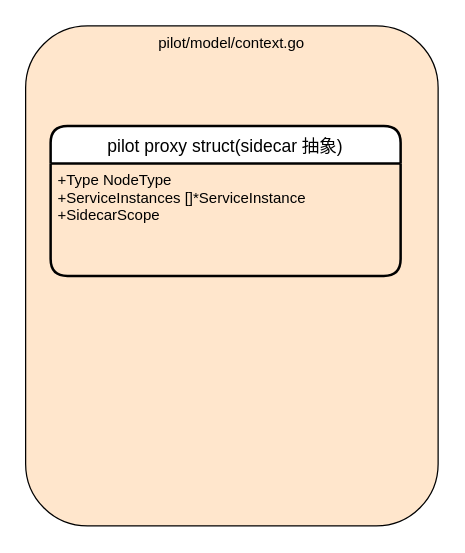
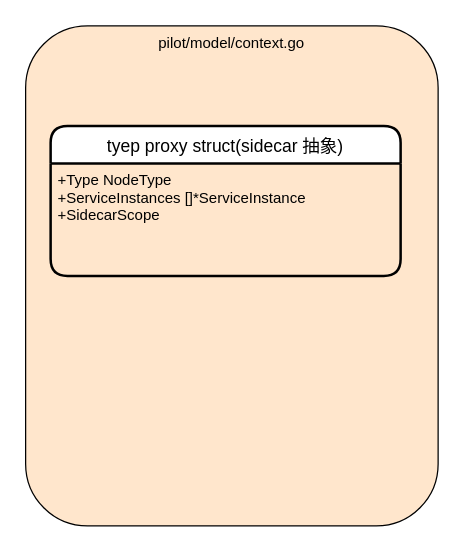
(225, 145) -> (225, 145)
